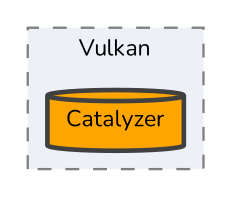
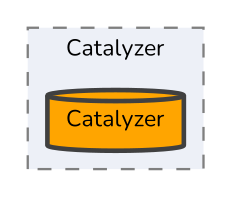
(116, 50) -> (116, 50)
